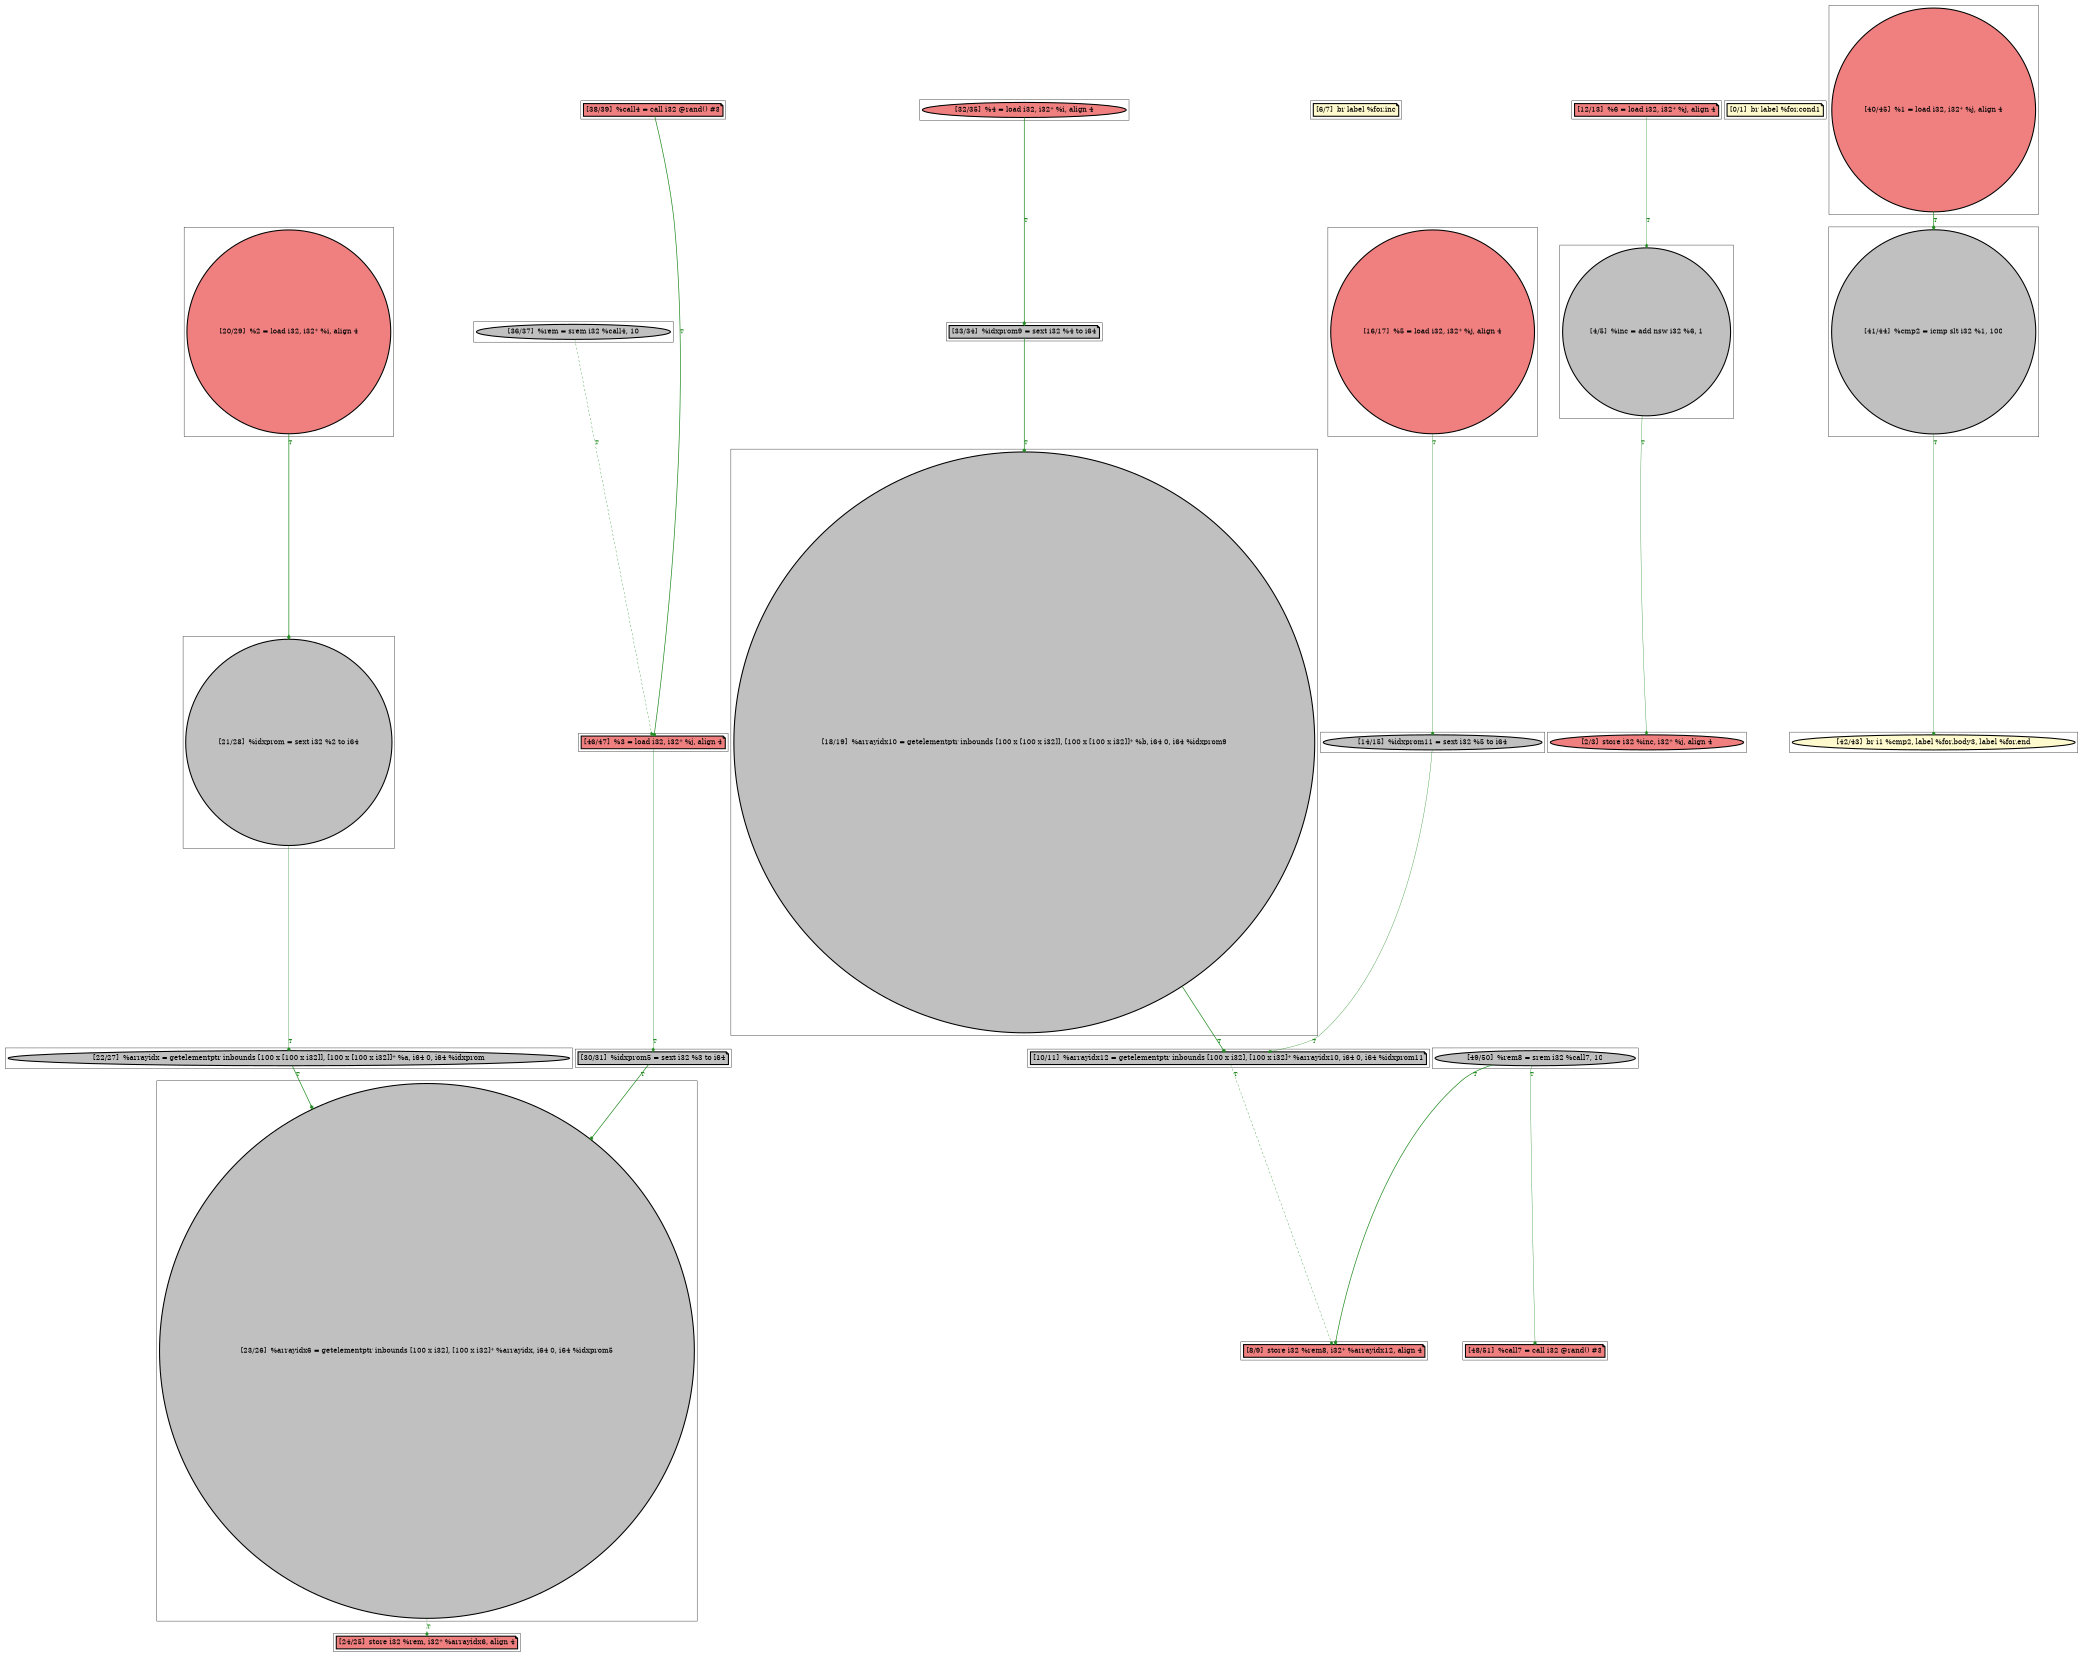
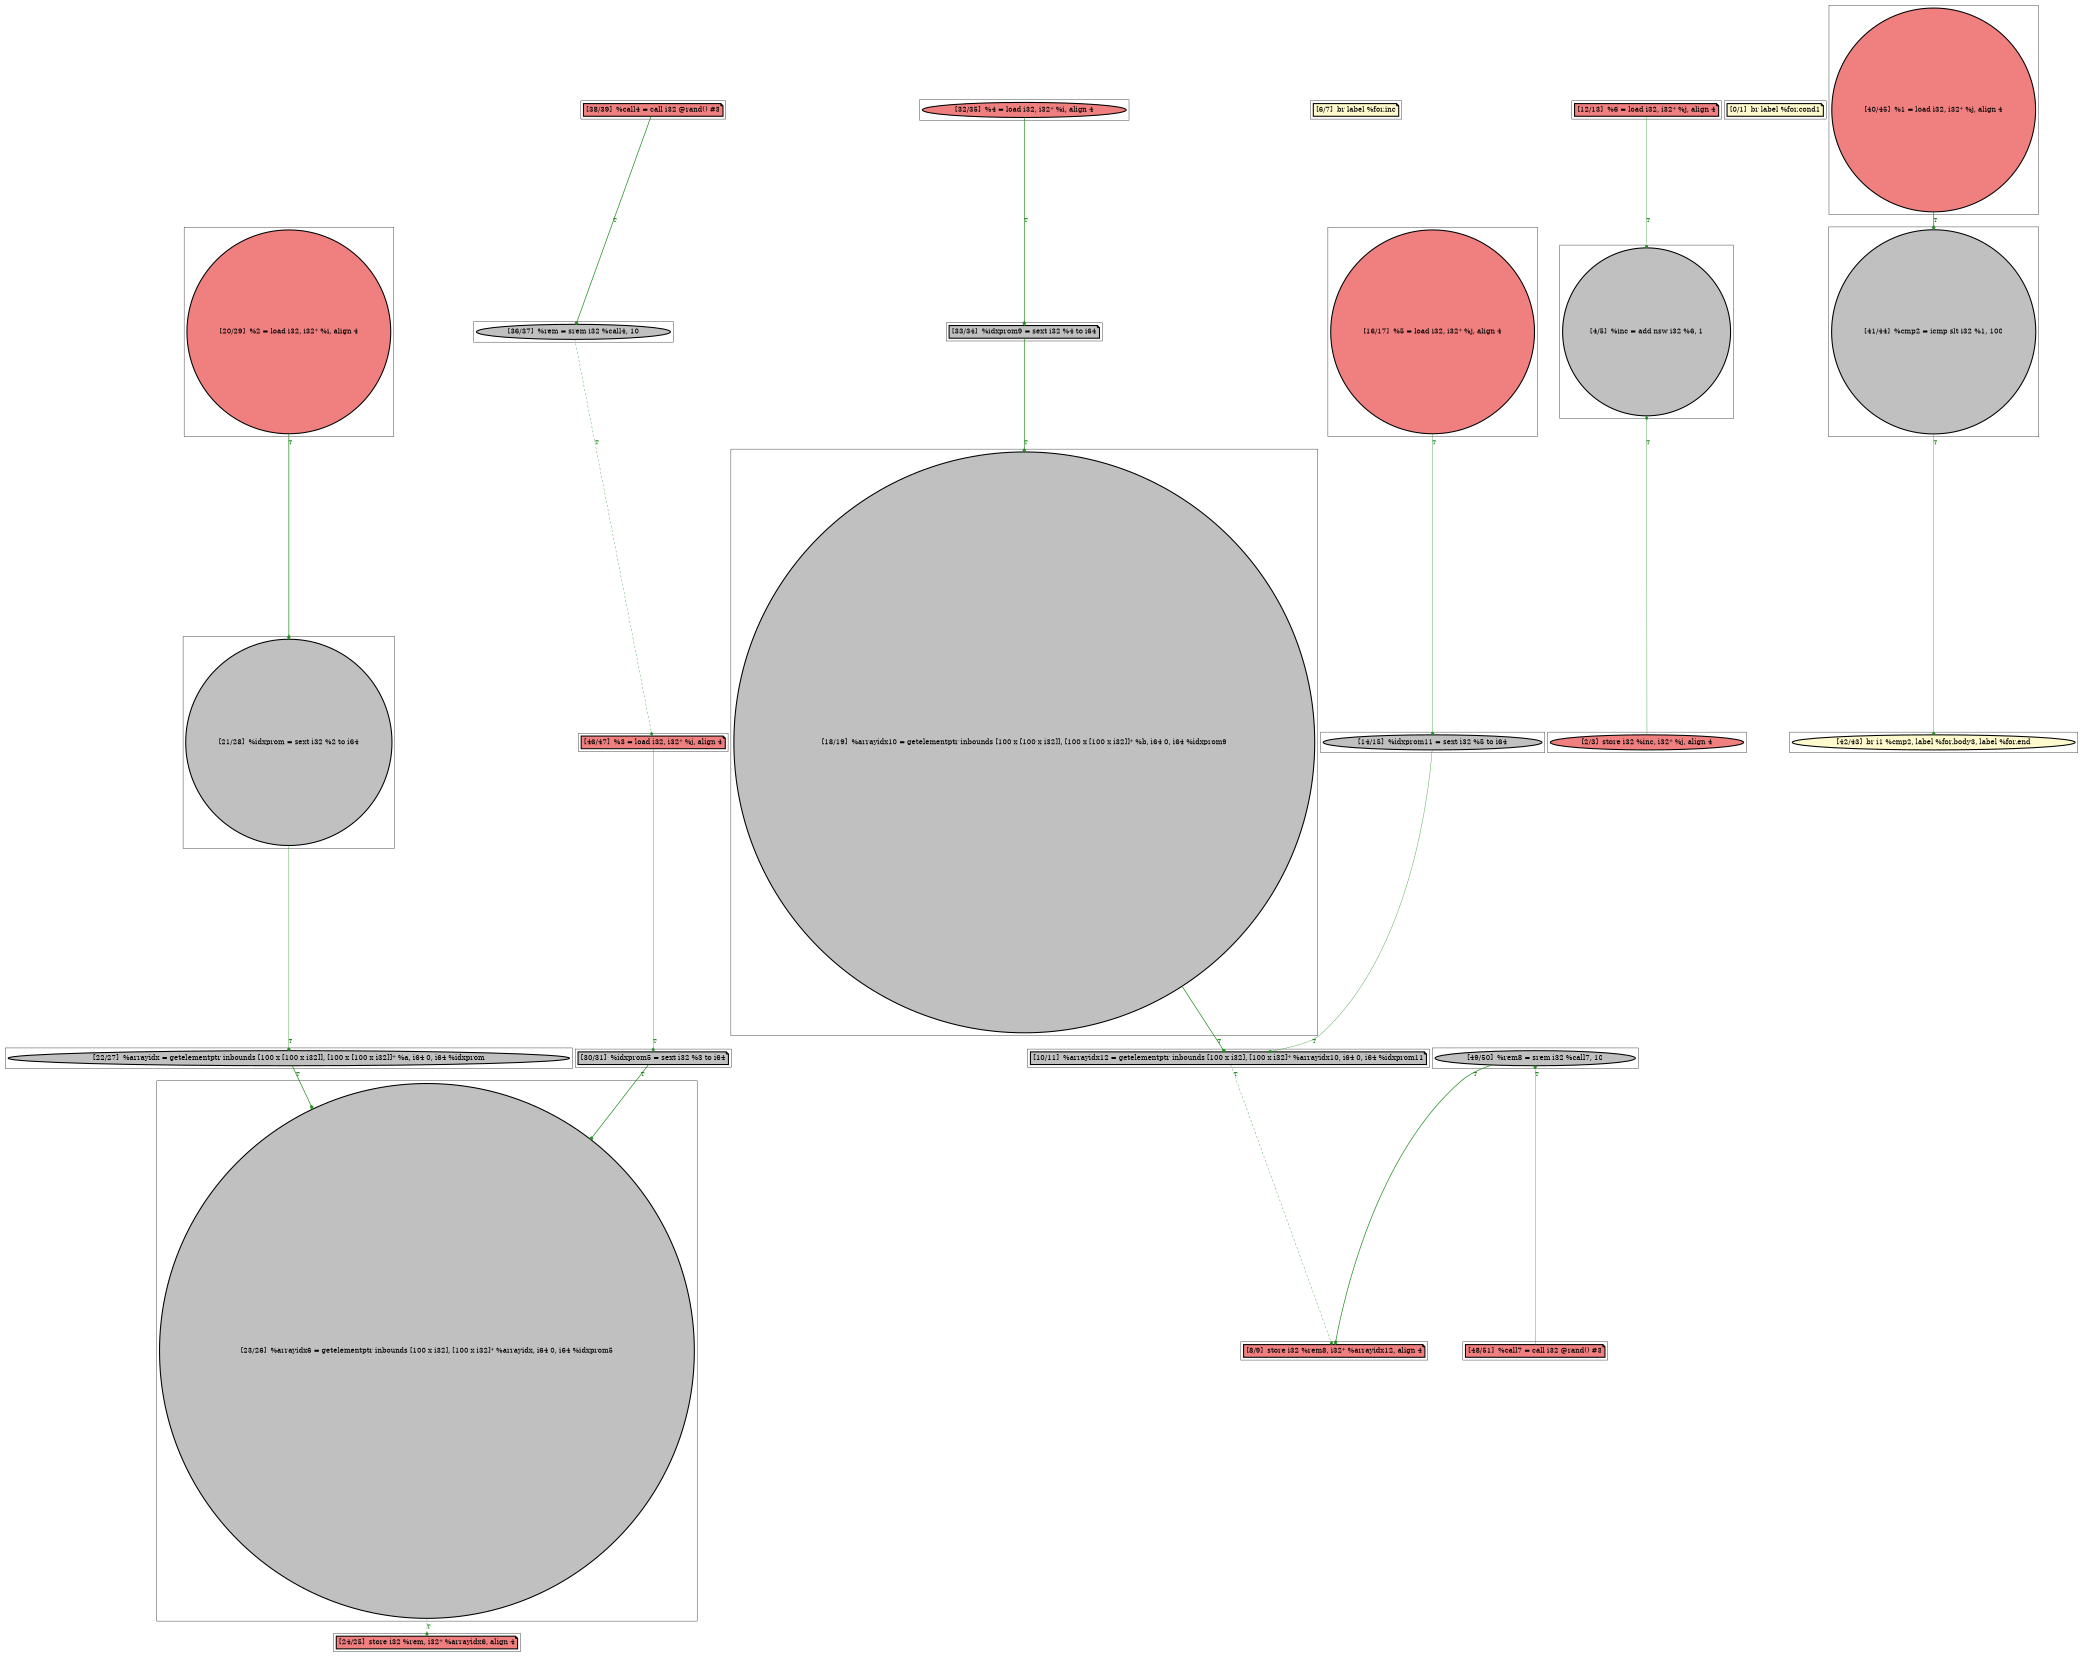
(1647, 180) -> (1647, 180)
(679, 424) -> (614, 219)
(1641, 573) -> (1647, 578)
(1532, 1204) -> (1535, 1207)
